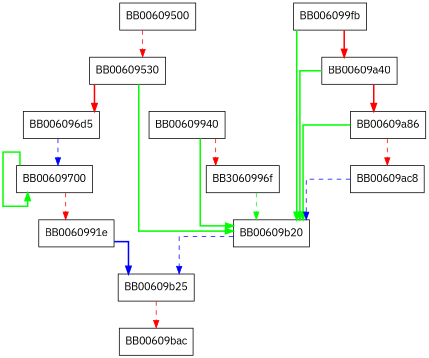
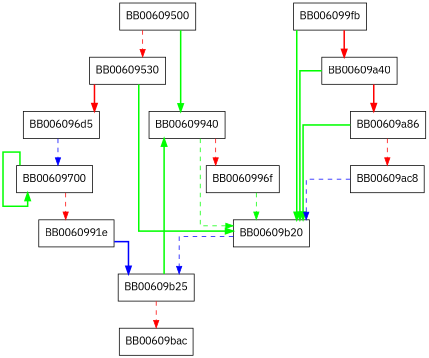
none -> (181, 67)
(243, 179) -> (243, 179)
(200, 195) -> (200, 195)
none -> (164, 210)
